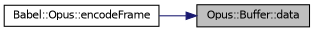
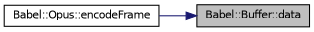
(253, 16) -> (253, 16)
